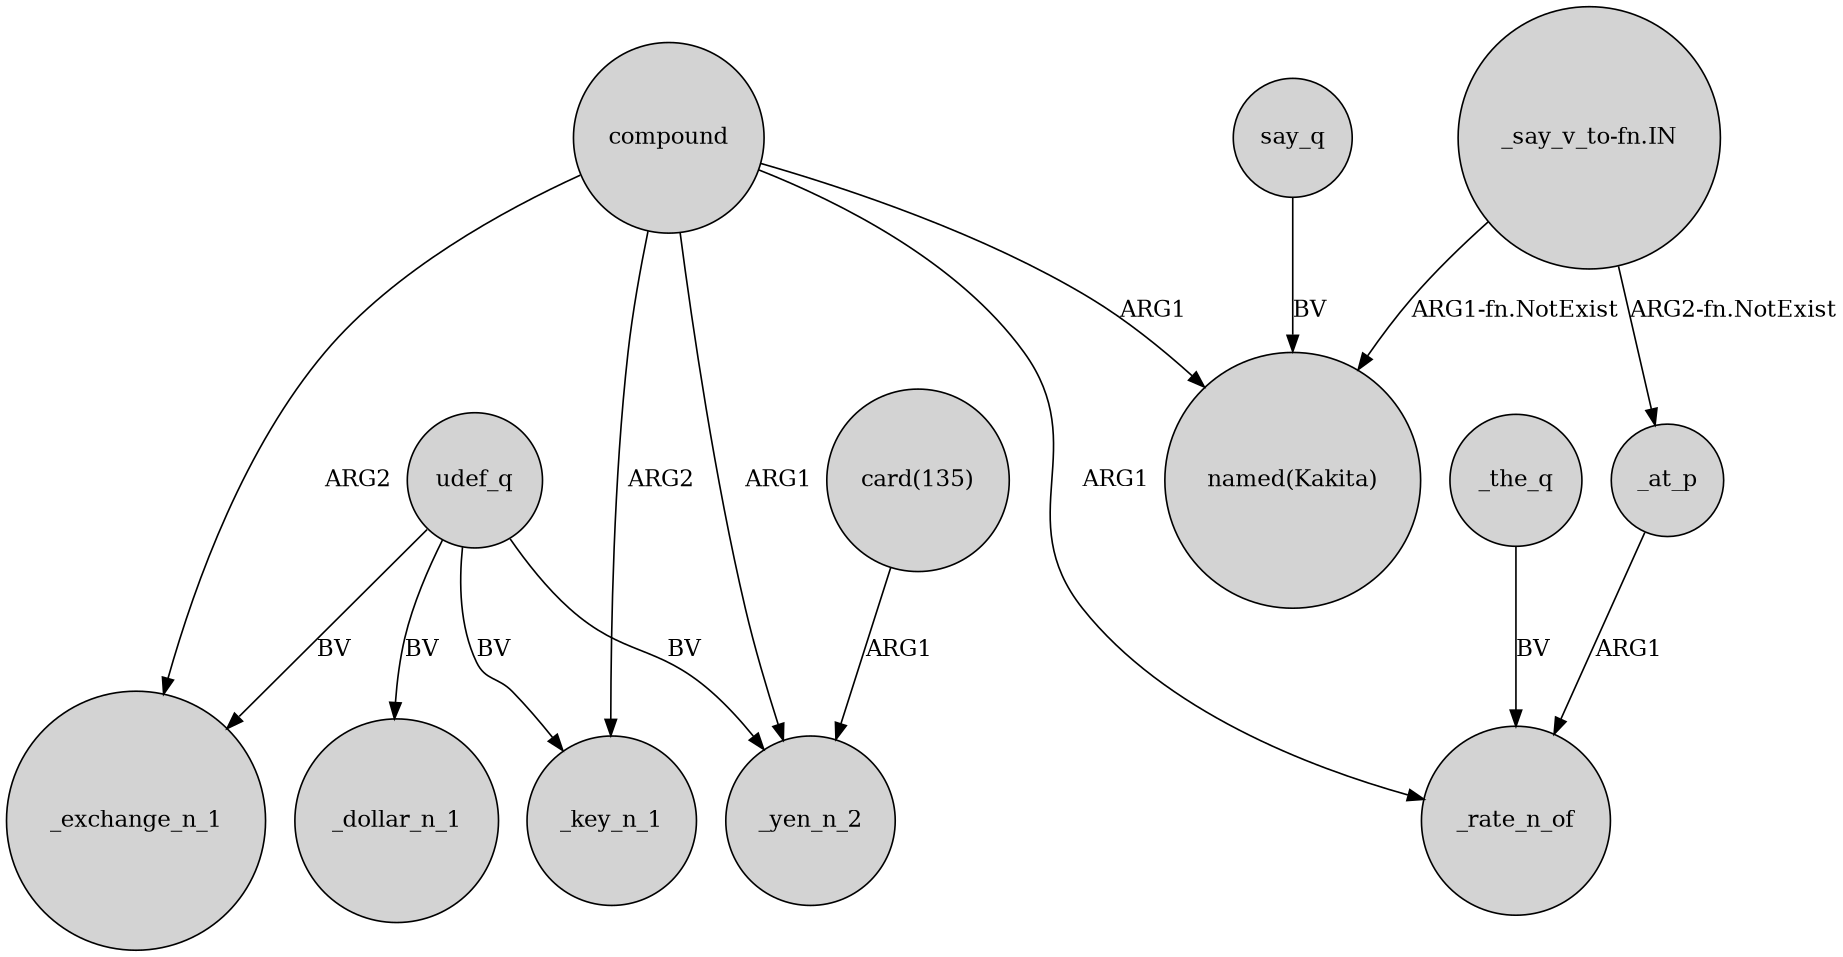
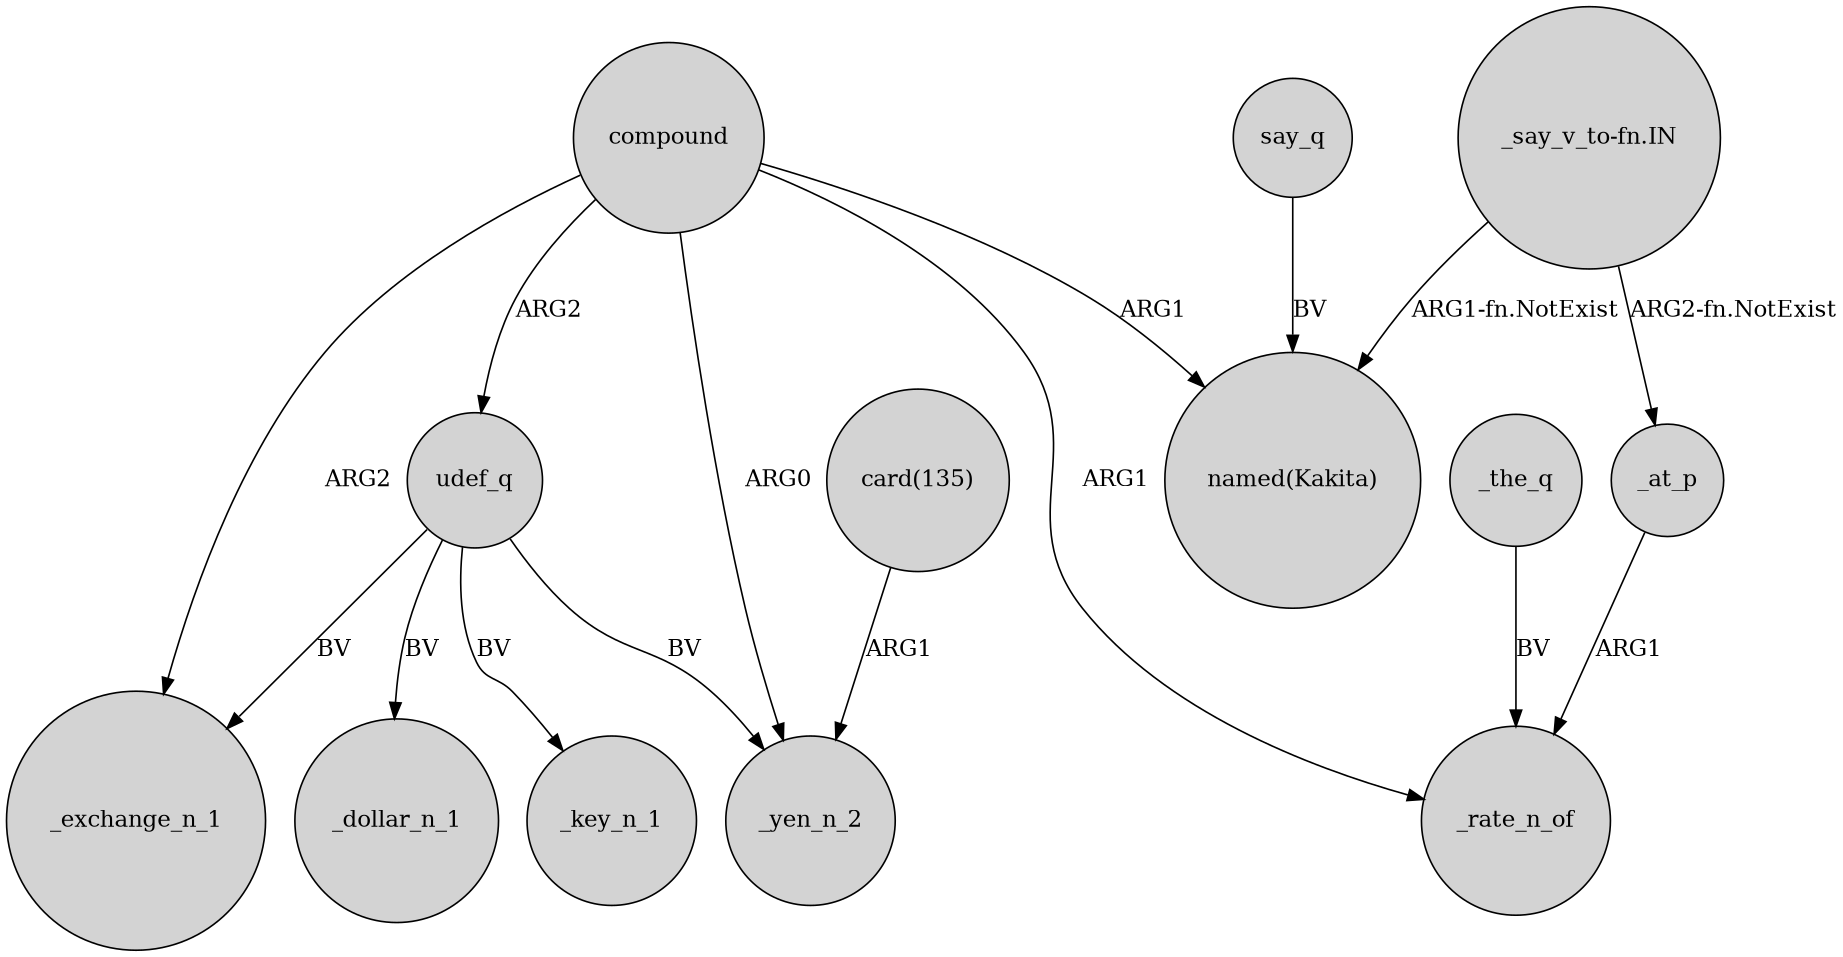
(618, 474) -> (522, 288)
(779, 480) -> (779, 480)
